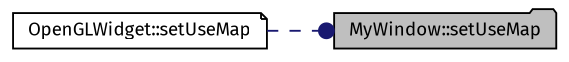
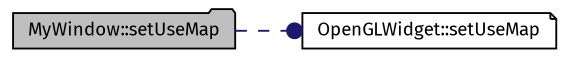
(293, 31) -> (261, 31)
